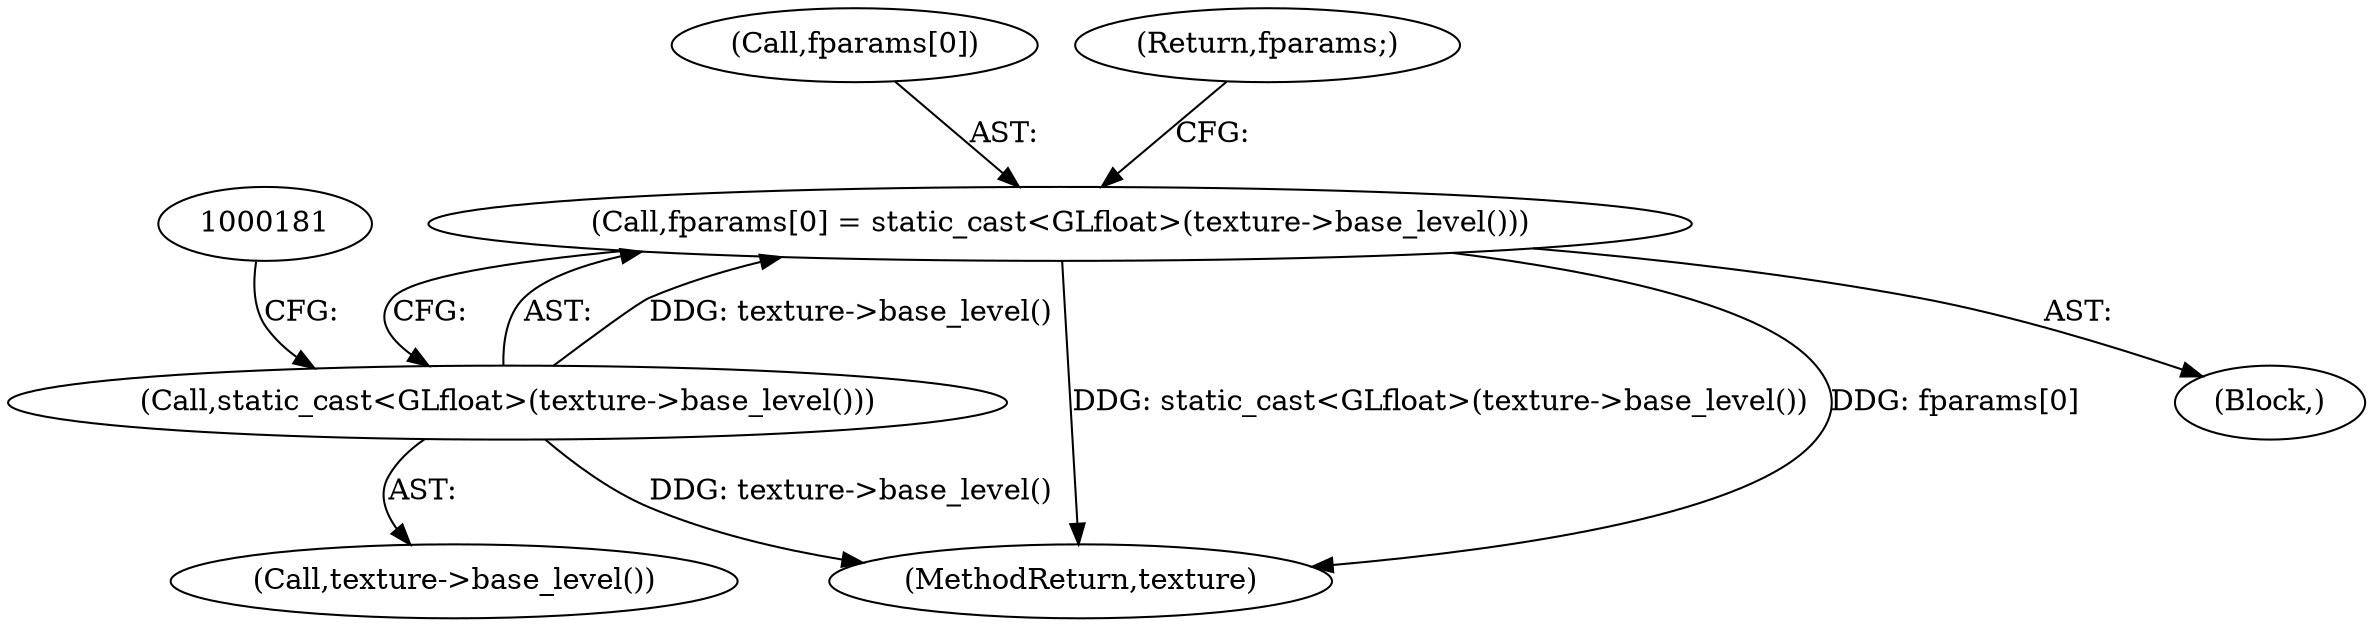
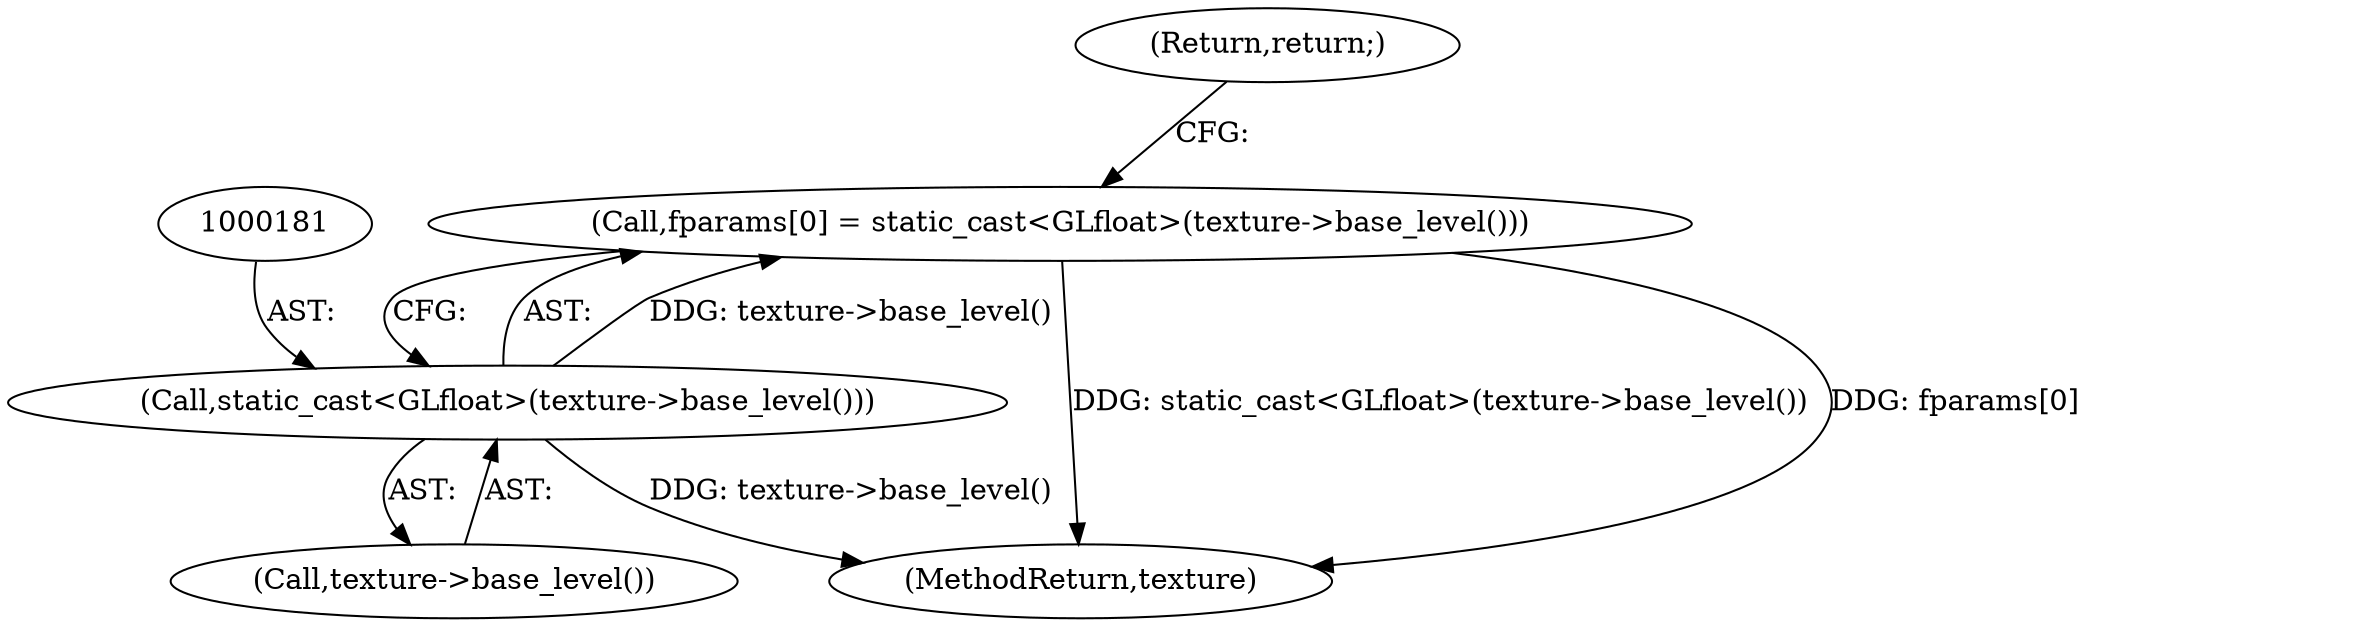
(855, 45) -> none
(1268, 45) -> (1268, 45)
(306, 313) -> (306, 313)
(2270, 403) -> none
none -> (478, 502)
